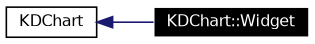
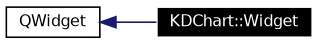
(52, 22) -> (53, 22)
